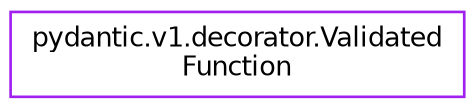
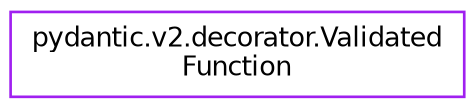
(237, 54) -> (237, 54)
